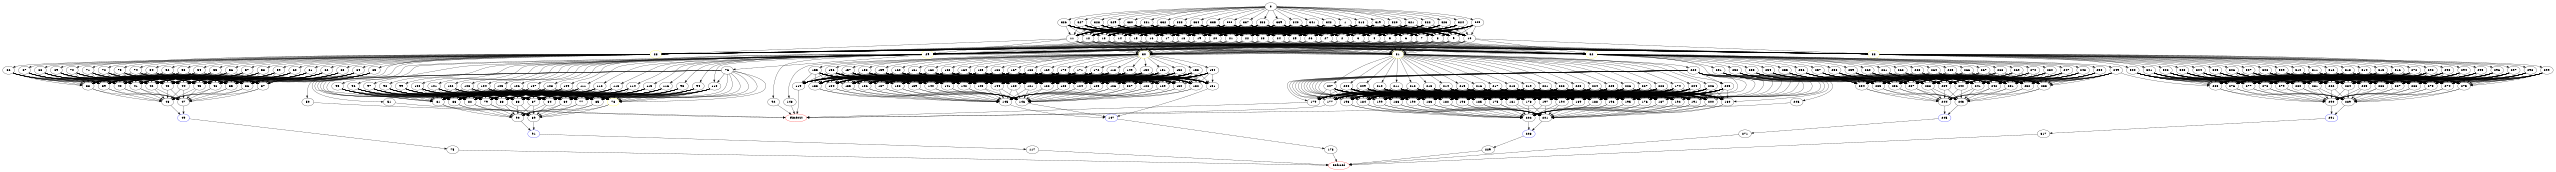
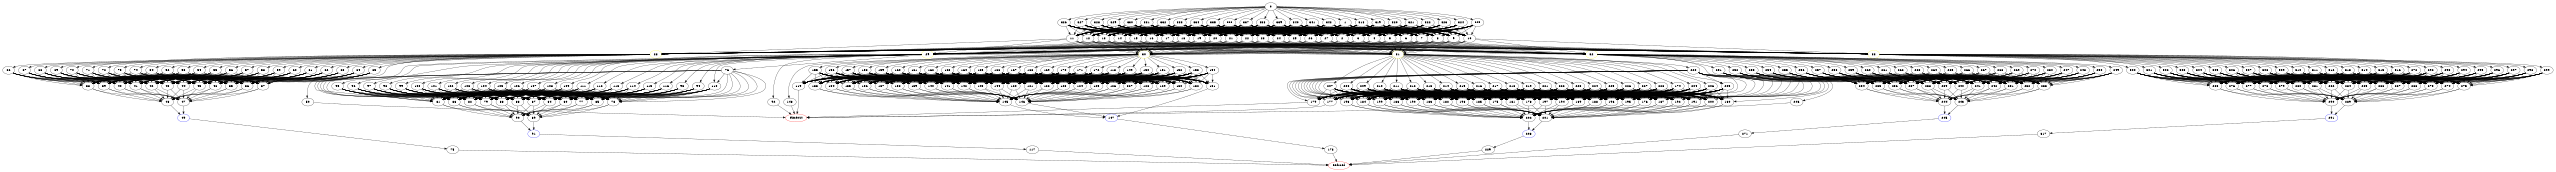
(2164, 82) -> (2177, 82)
(389, 102) -> none
(613, 102) -> (613, 102)
